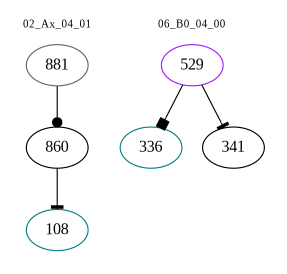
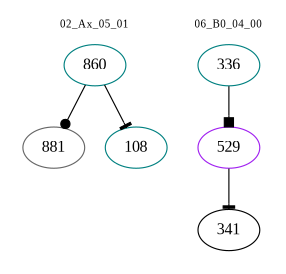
(58, 25) -> (95, 25)
(174, 101) -> (229, 101)
(57, 102) -> (77, 102)
(57, 148) -> (95, 65)
